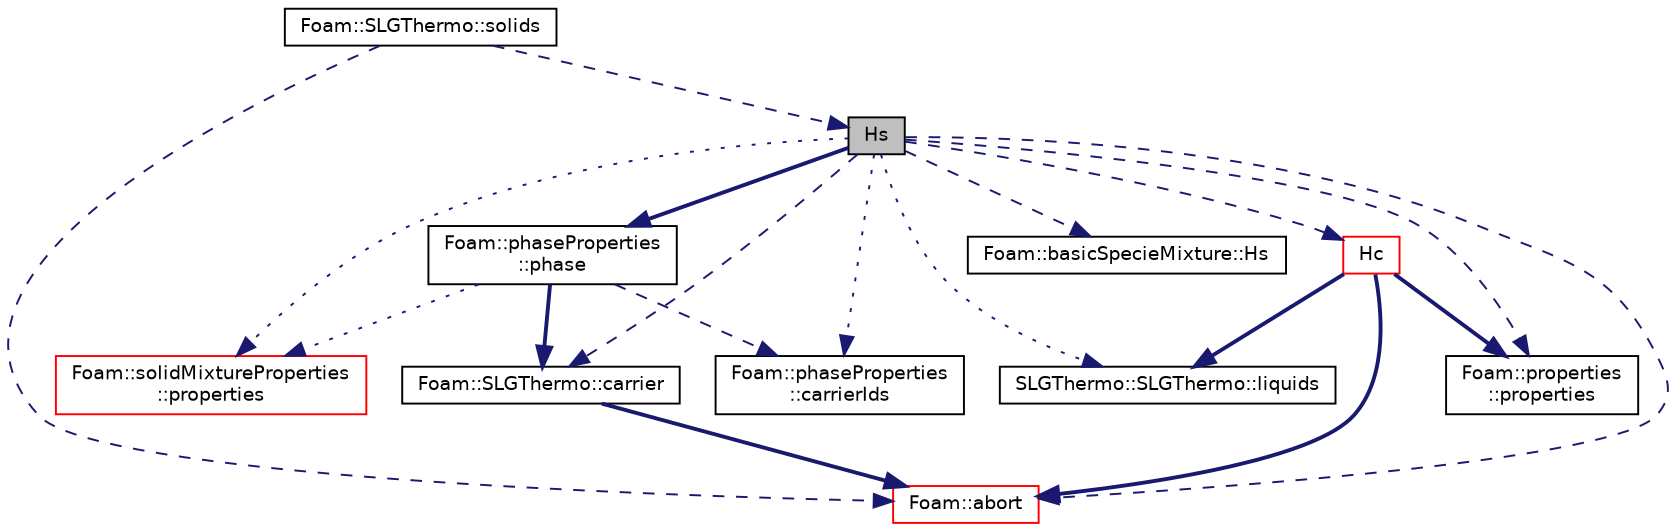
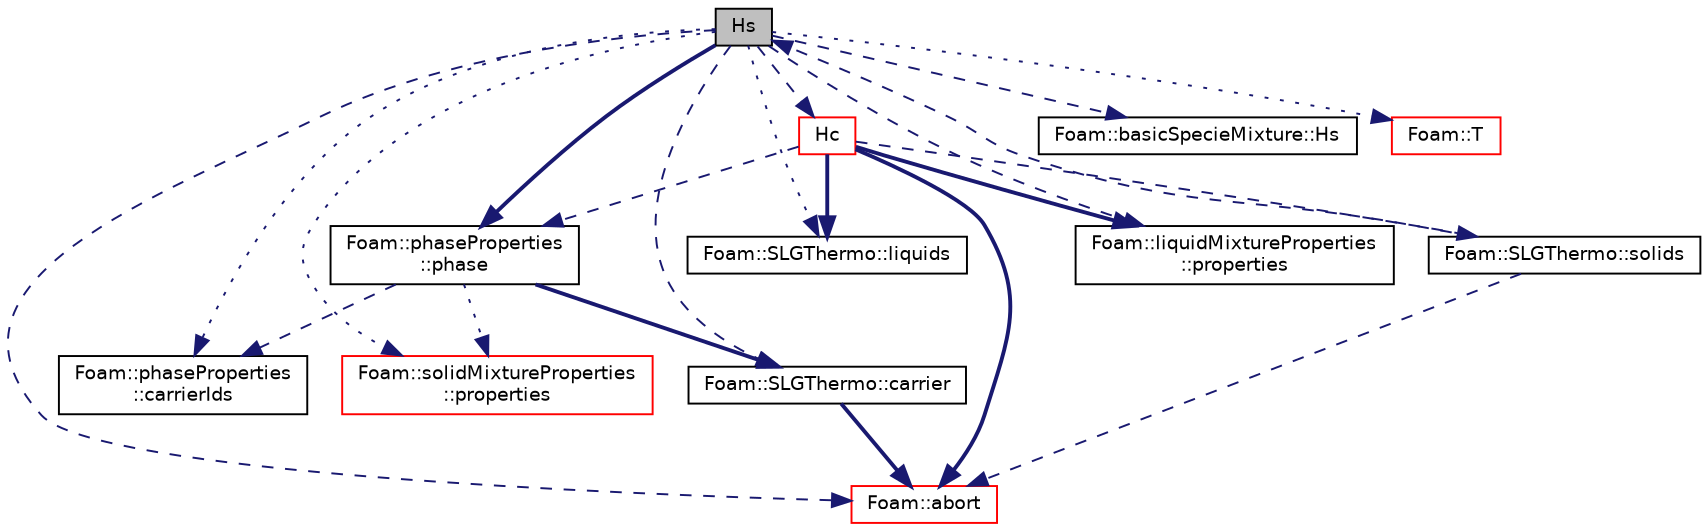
none -> (1446, 136)
none -> (1007, 163)
none -> (680, 183)
(1168, 385) -> (827, 255)
(1542, 385) -> (1235, 255)
